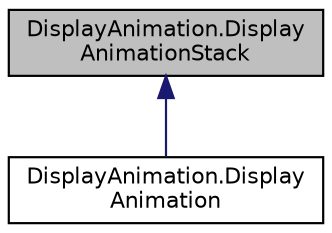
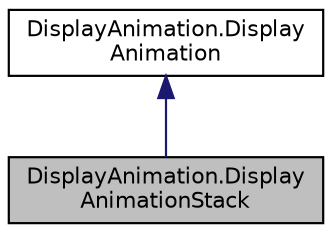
(166, 128) -> (166, 128)
